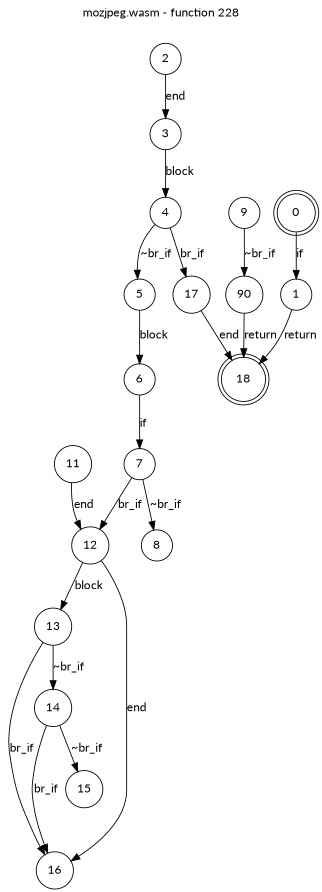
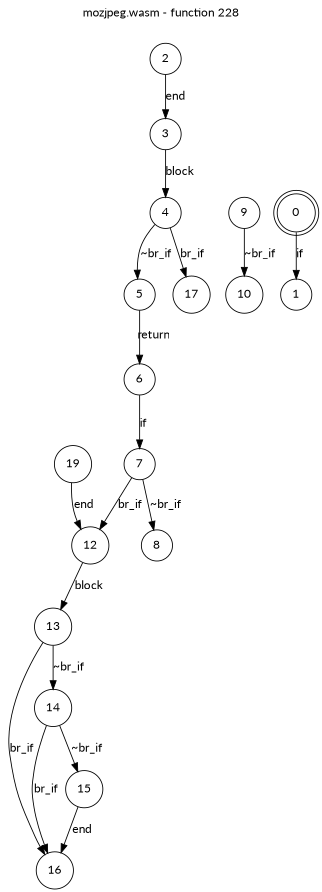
(244, 295) -> (244, 295)
(154, 335) -> (154, 335)
(243, 379) -> none
(73, 464) -> (73, 464)
(127, 715) -> (71, 826)
